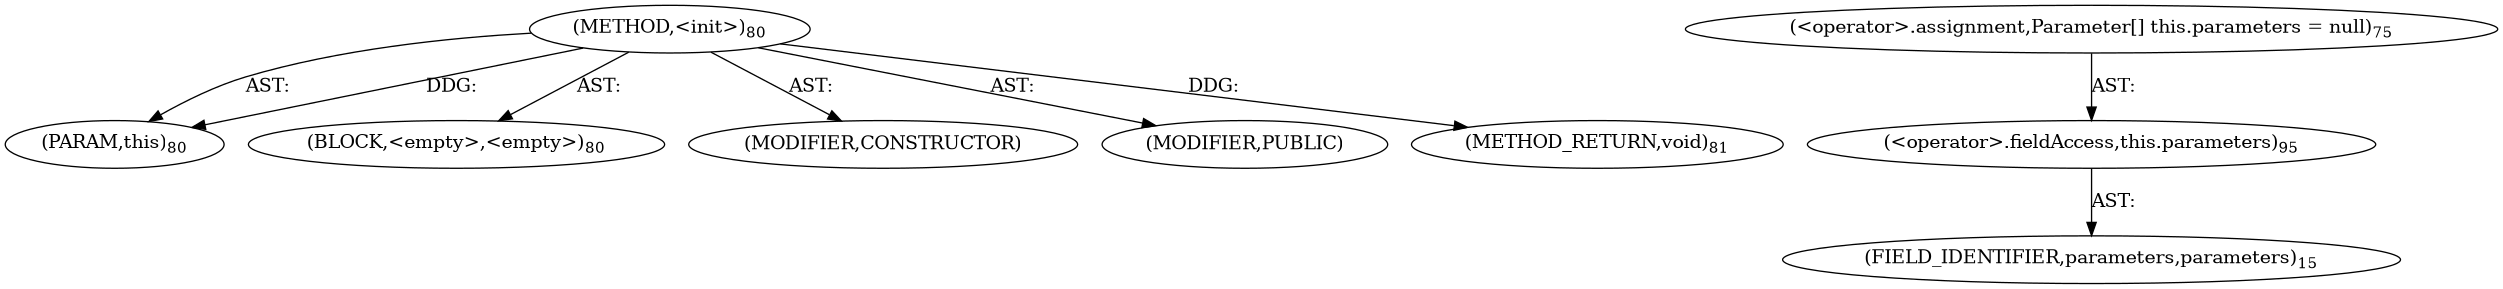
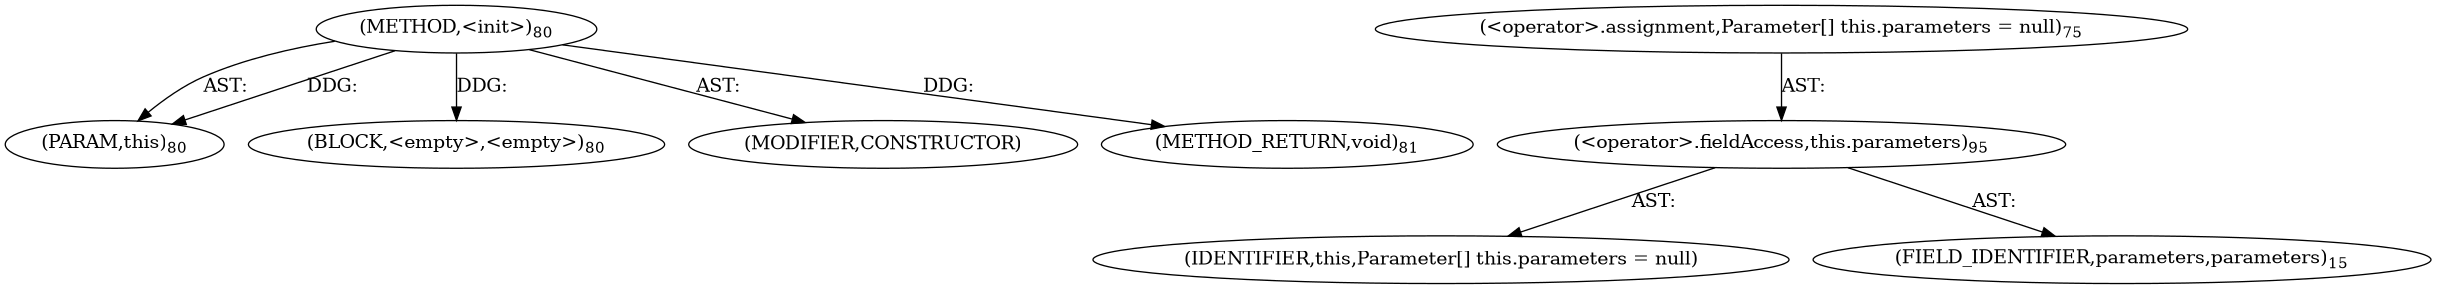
(602, 87) -> (485, 87)
(1245, 144) -> none
none -> (1441, 260)
